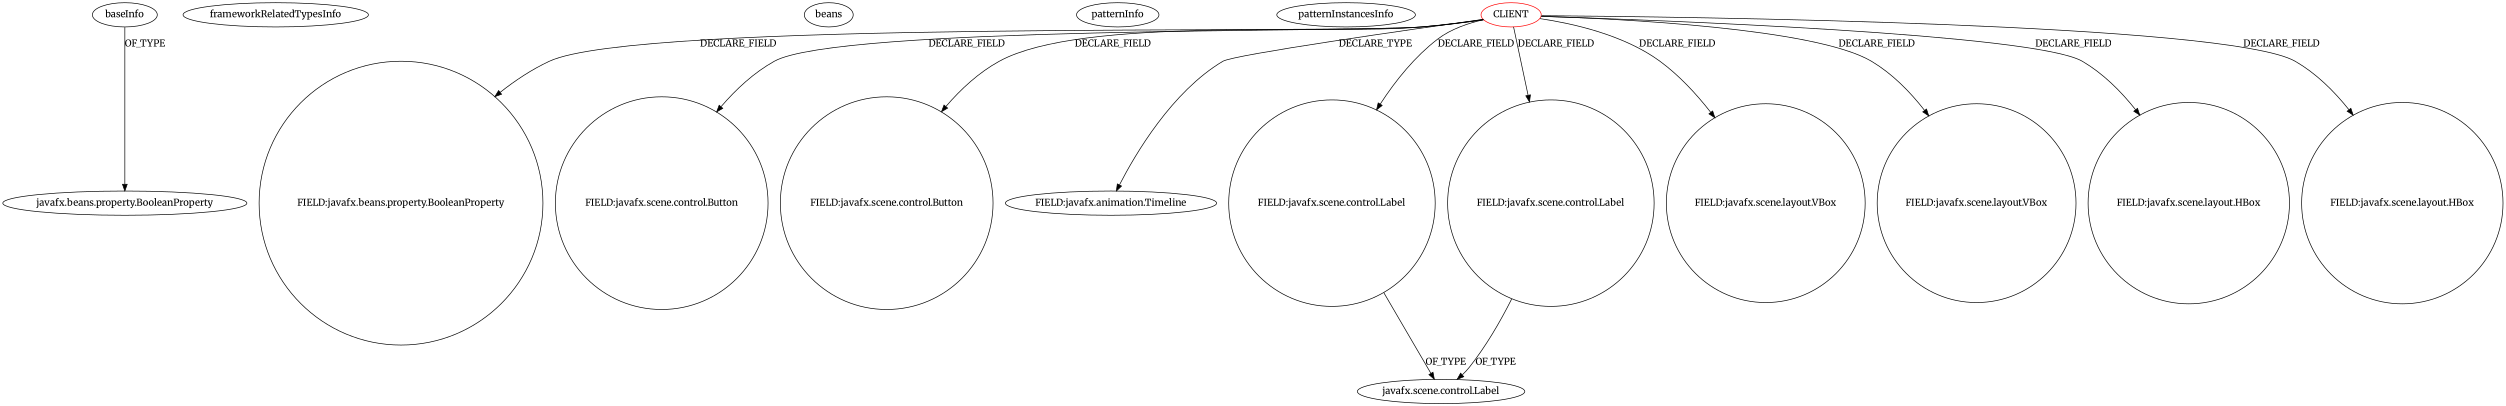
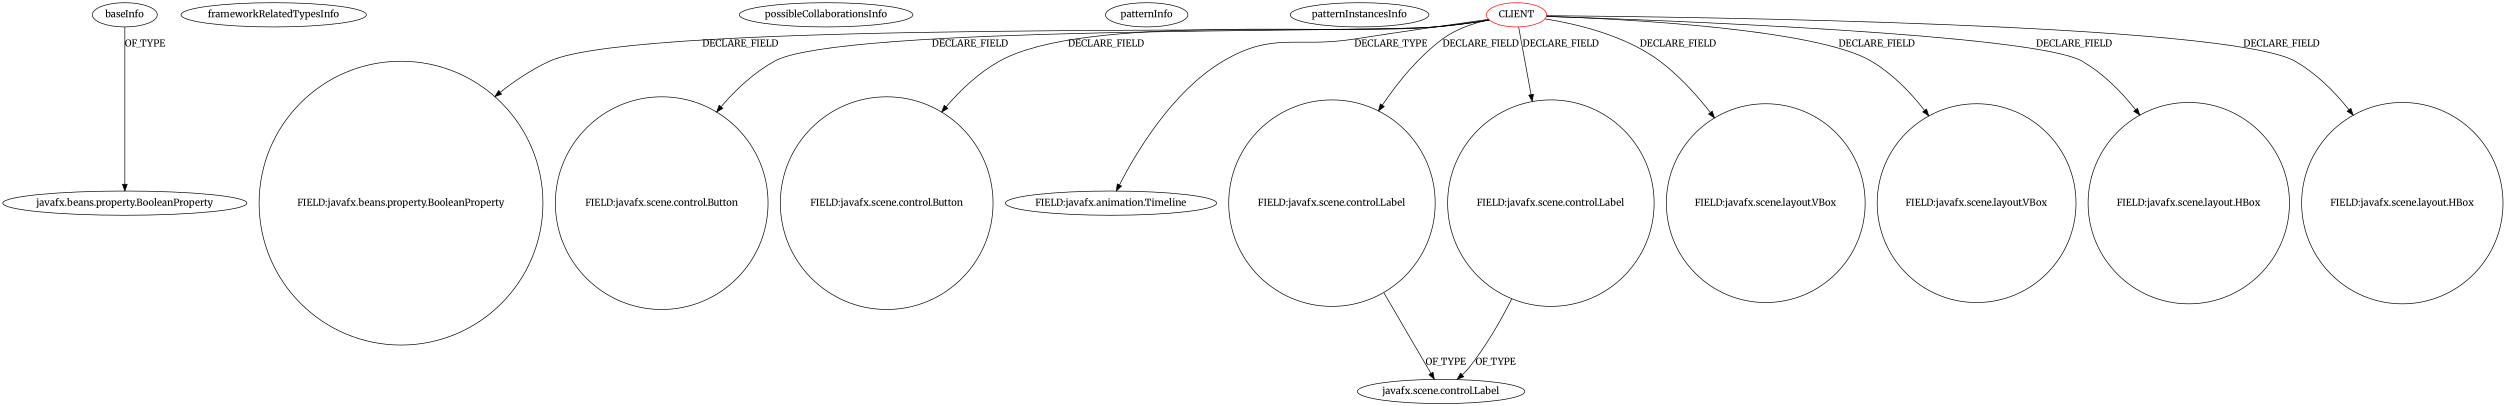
(829, 15) -> (826, 15)
